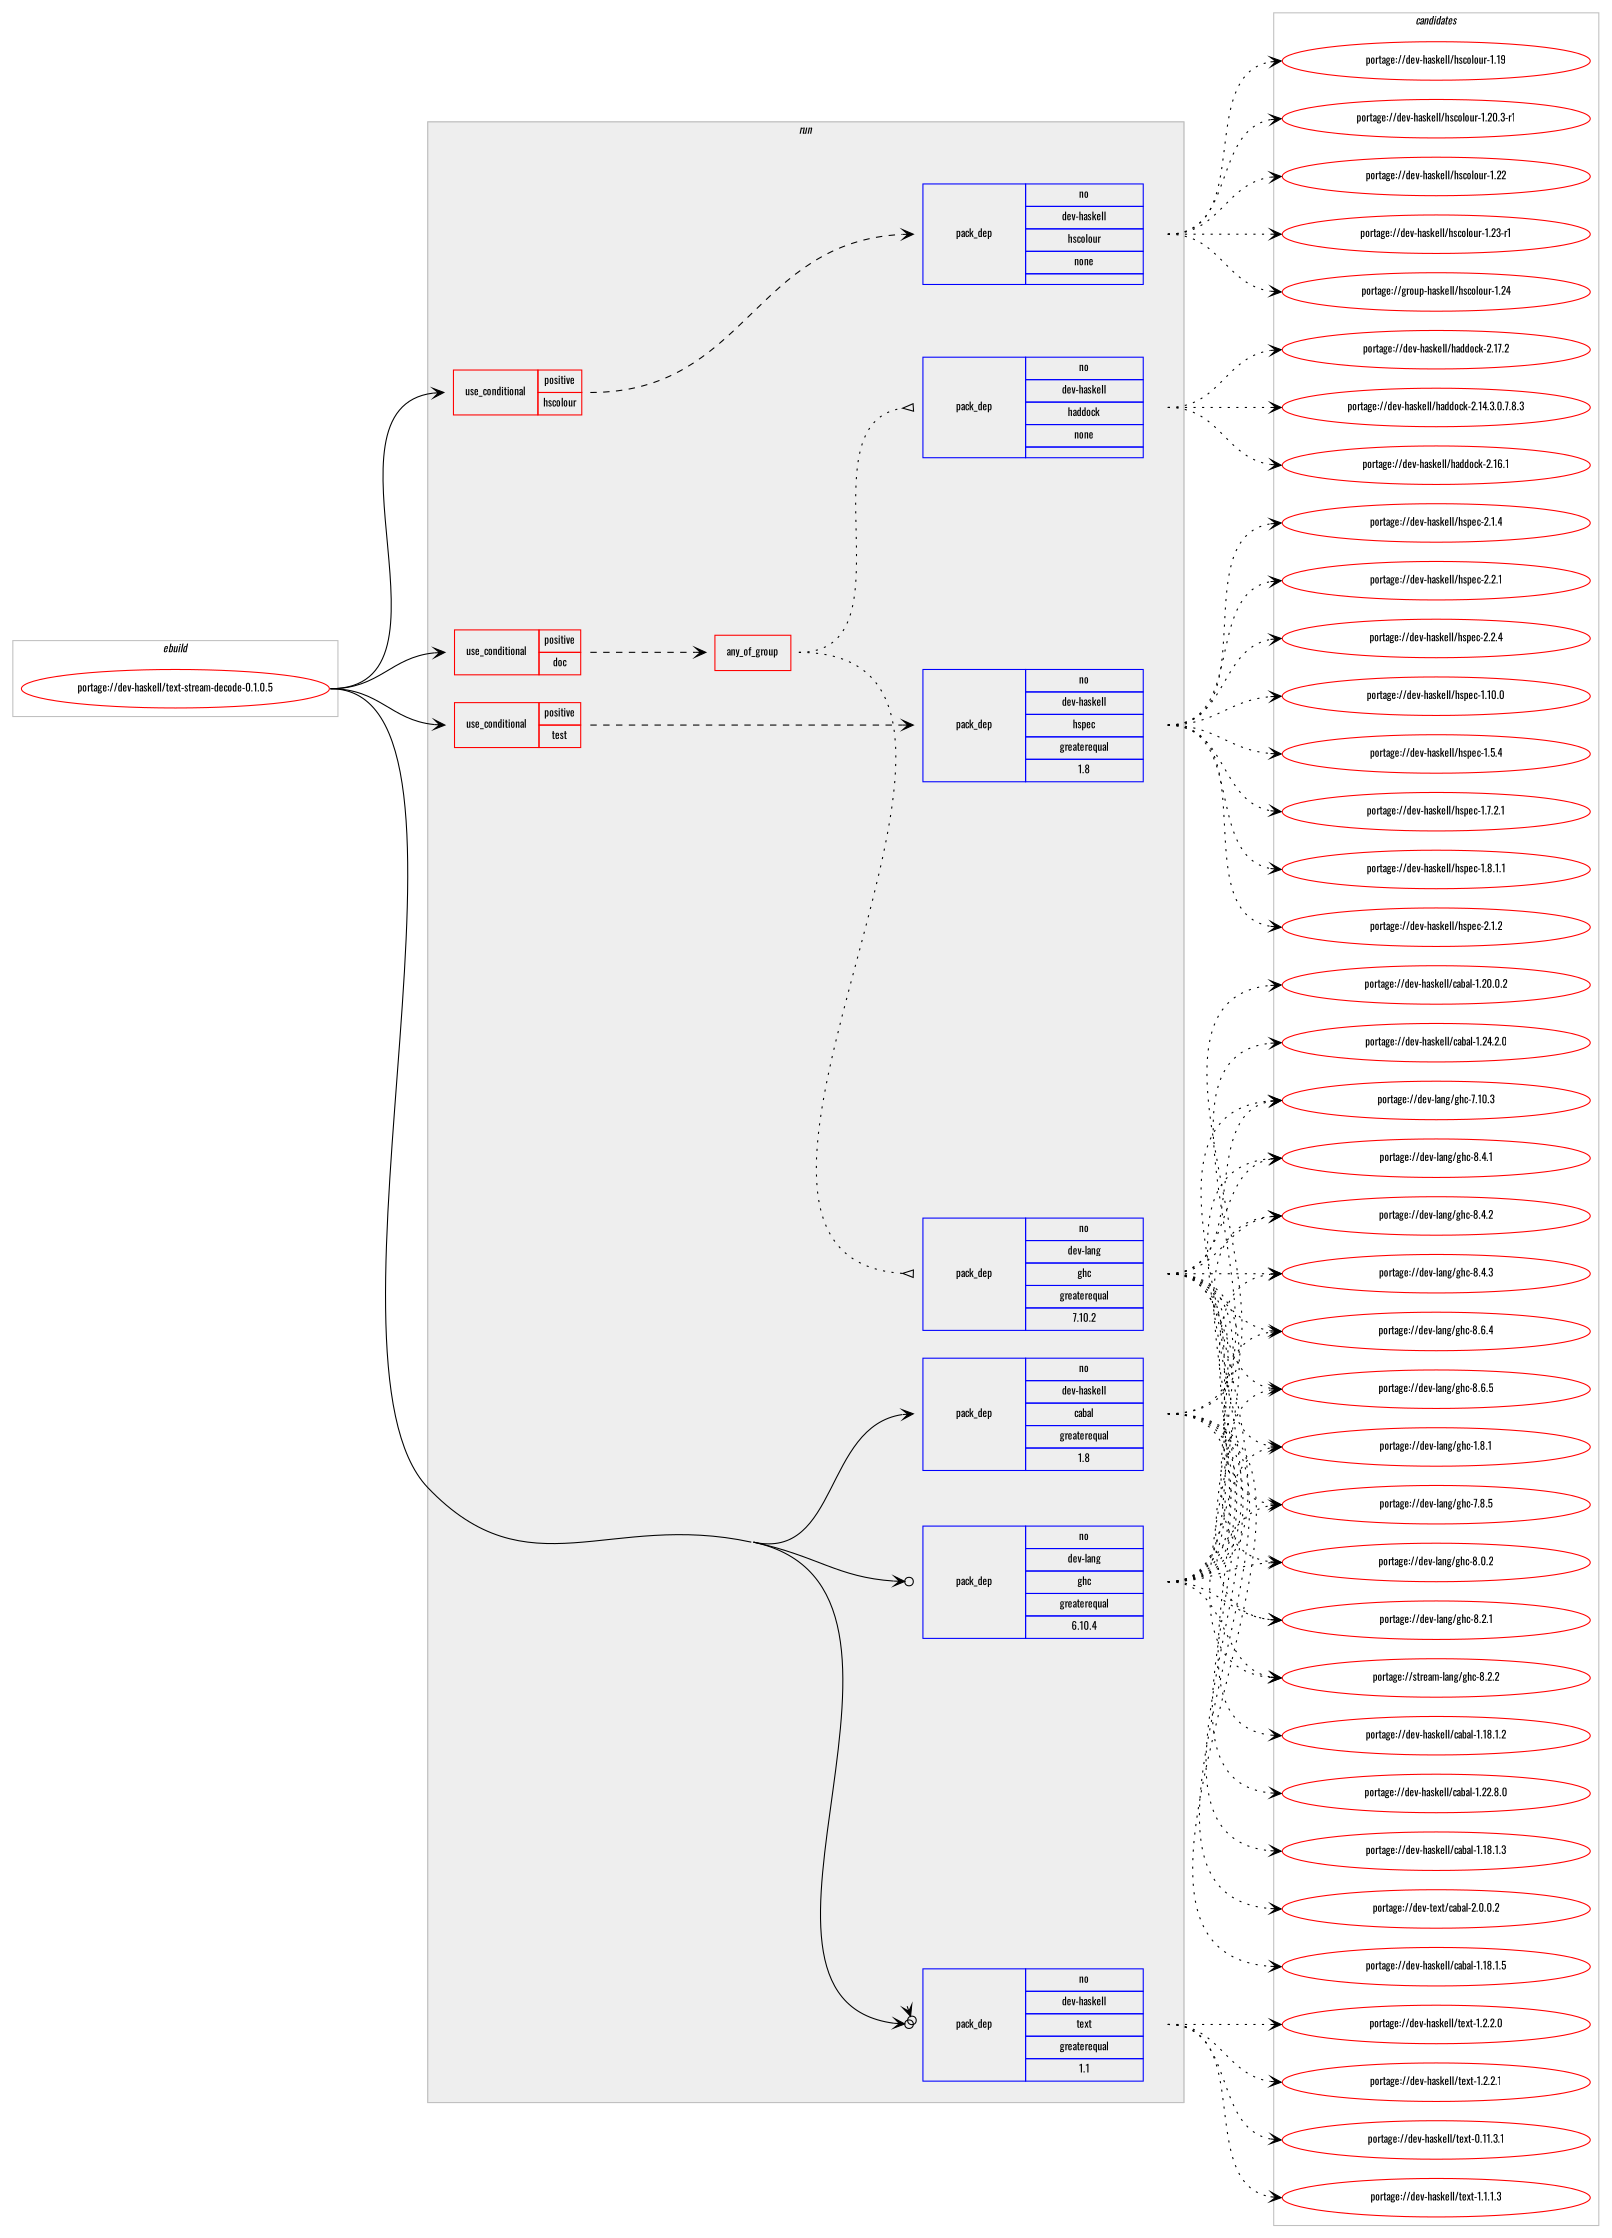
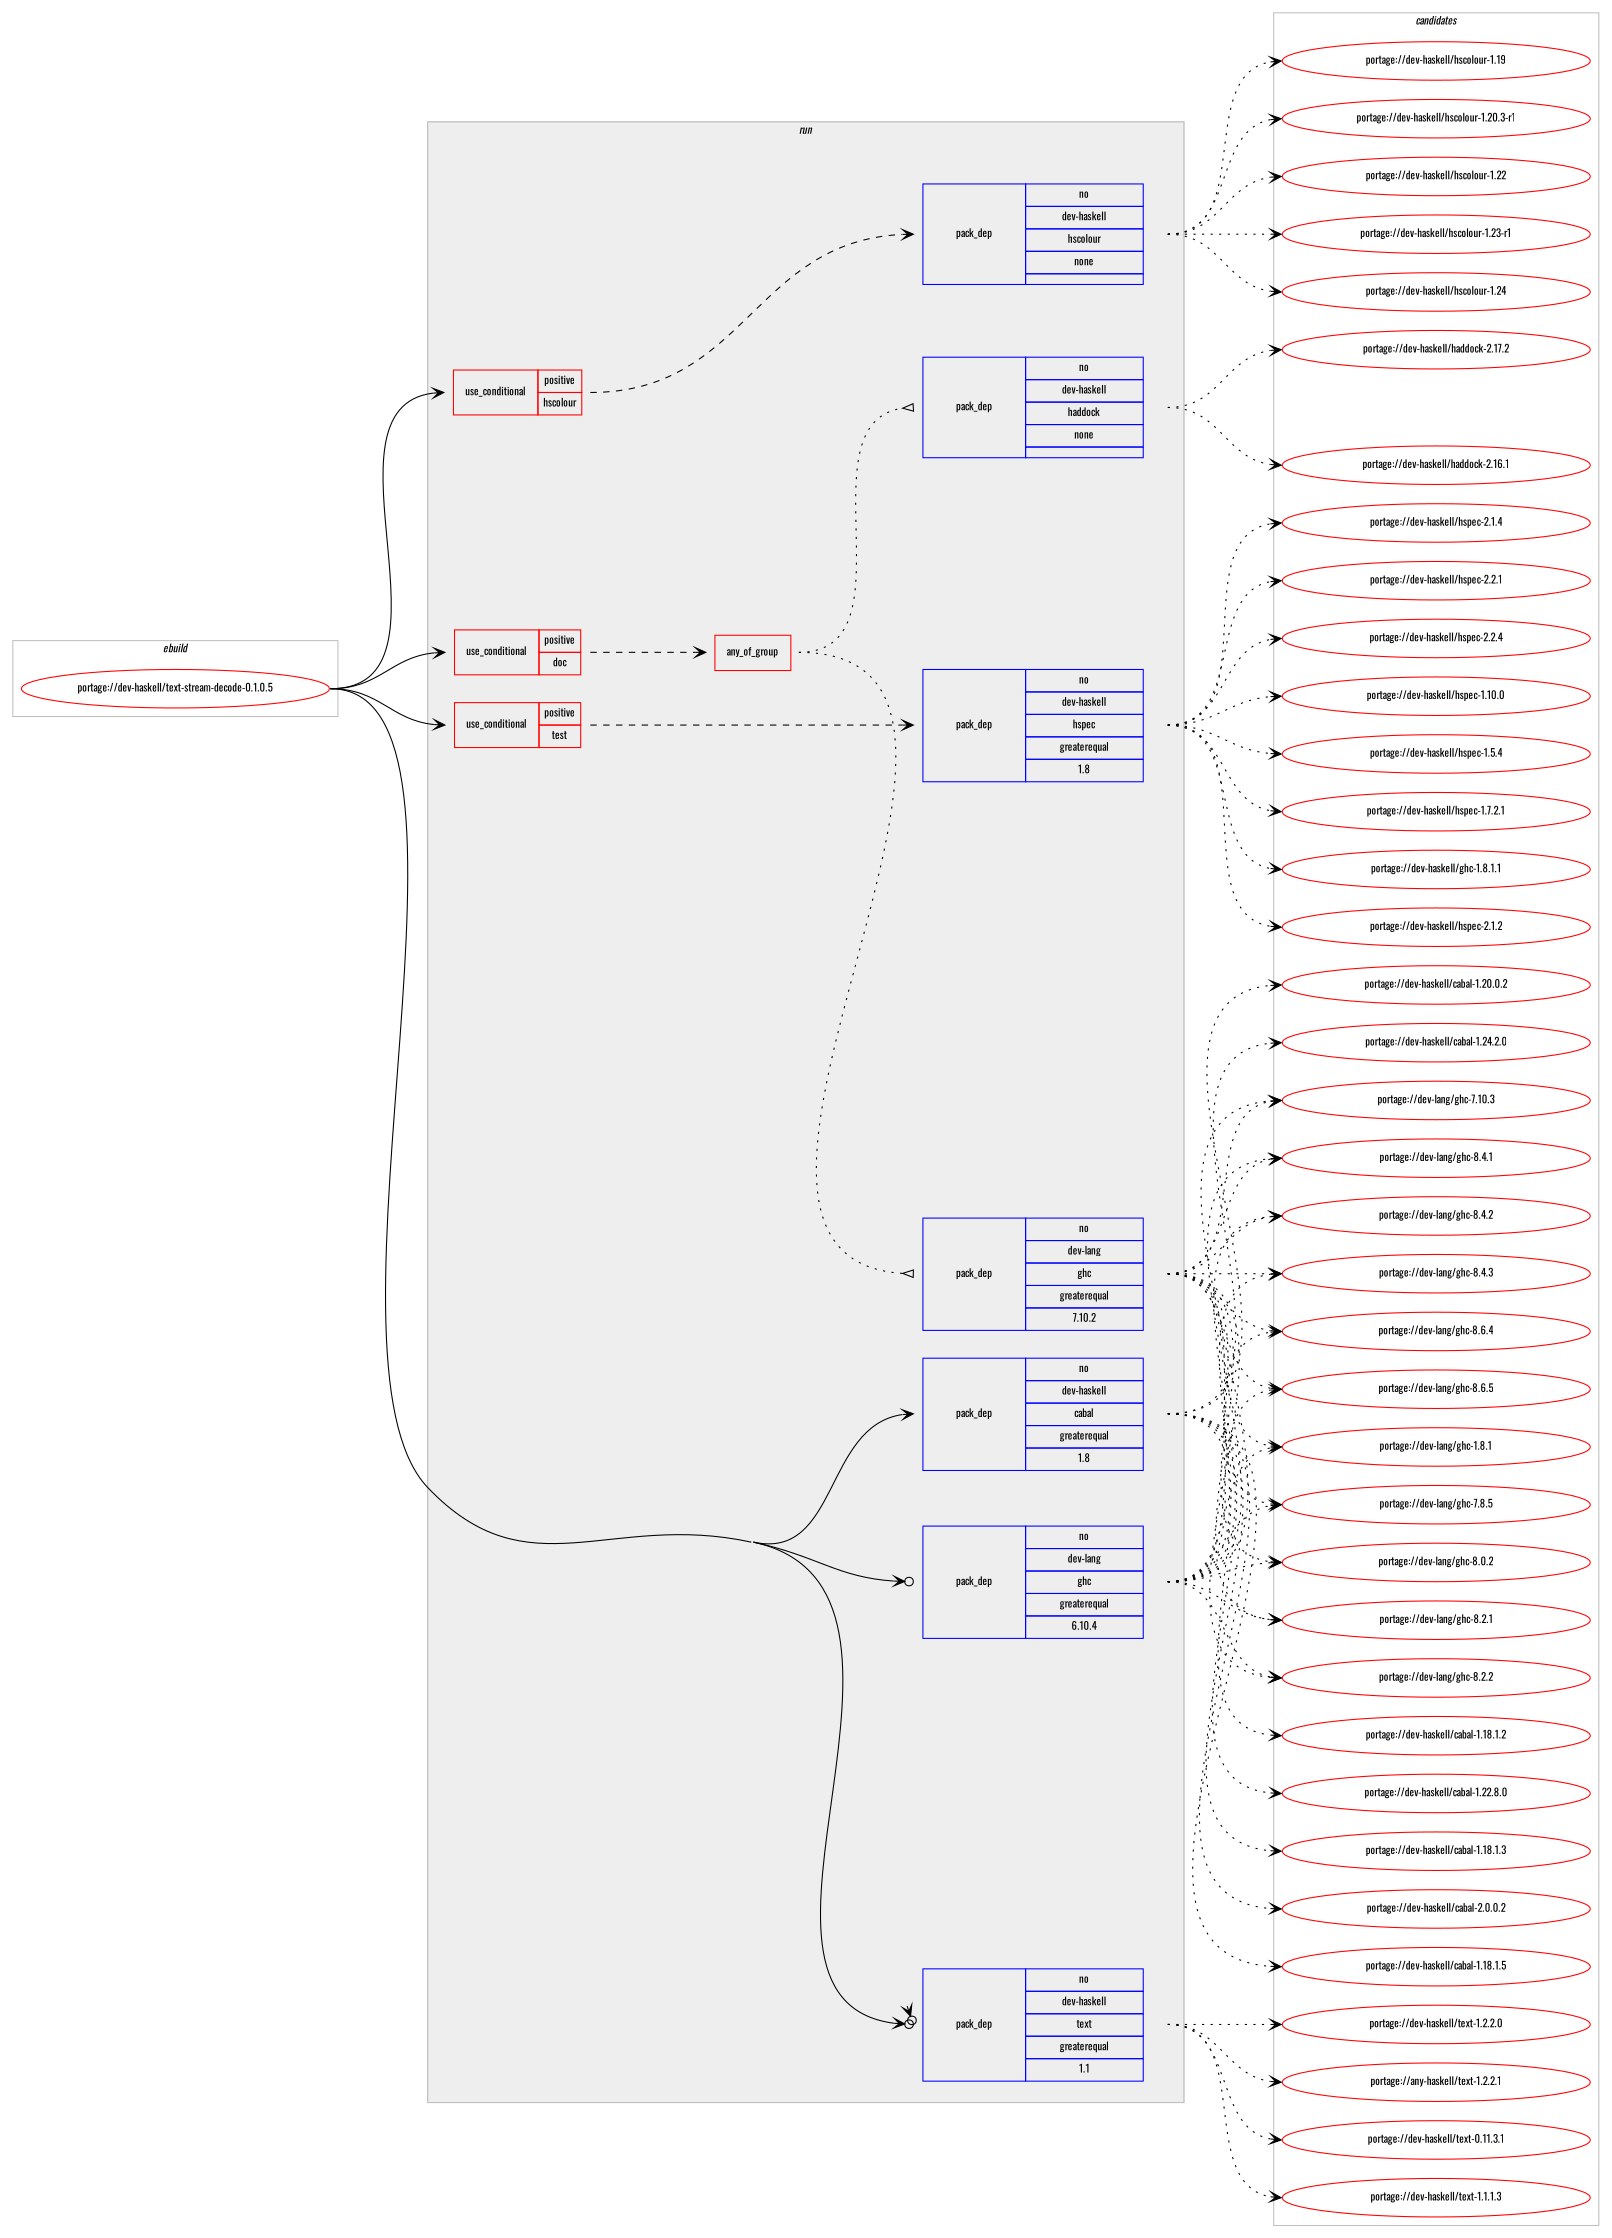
(1436, 292) -> (1436, 292)
(1436, 407) -> none
(1436, 869) -> (1436, 869)
(1436, 1678) -> (1436, 1678)
(1436, 1909) -> (1436, 1909)
(1436, 2082) -> (1436, 2082)
